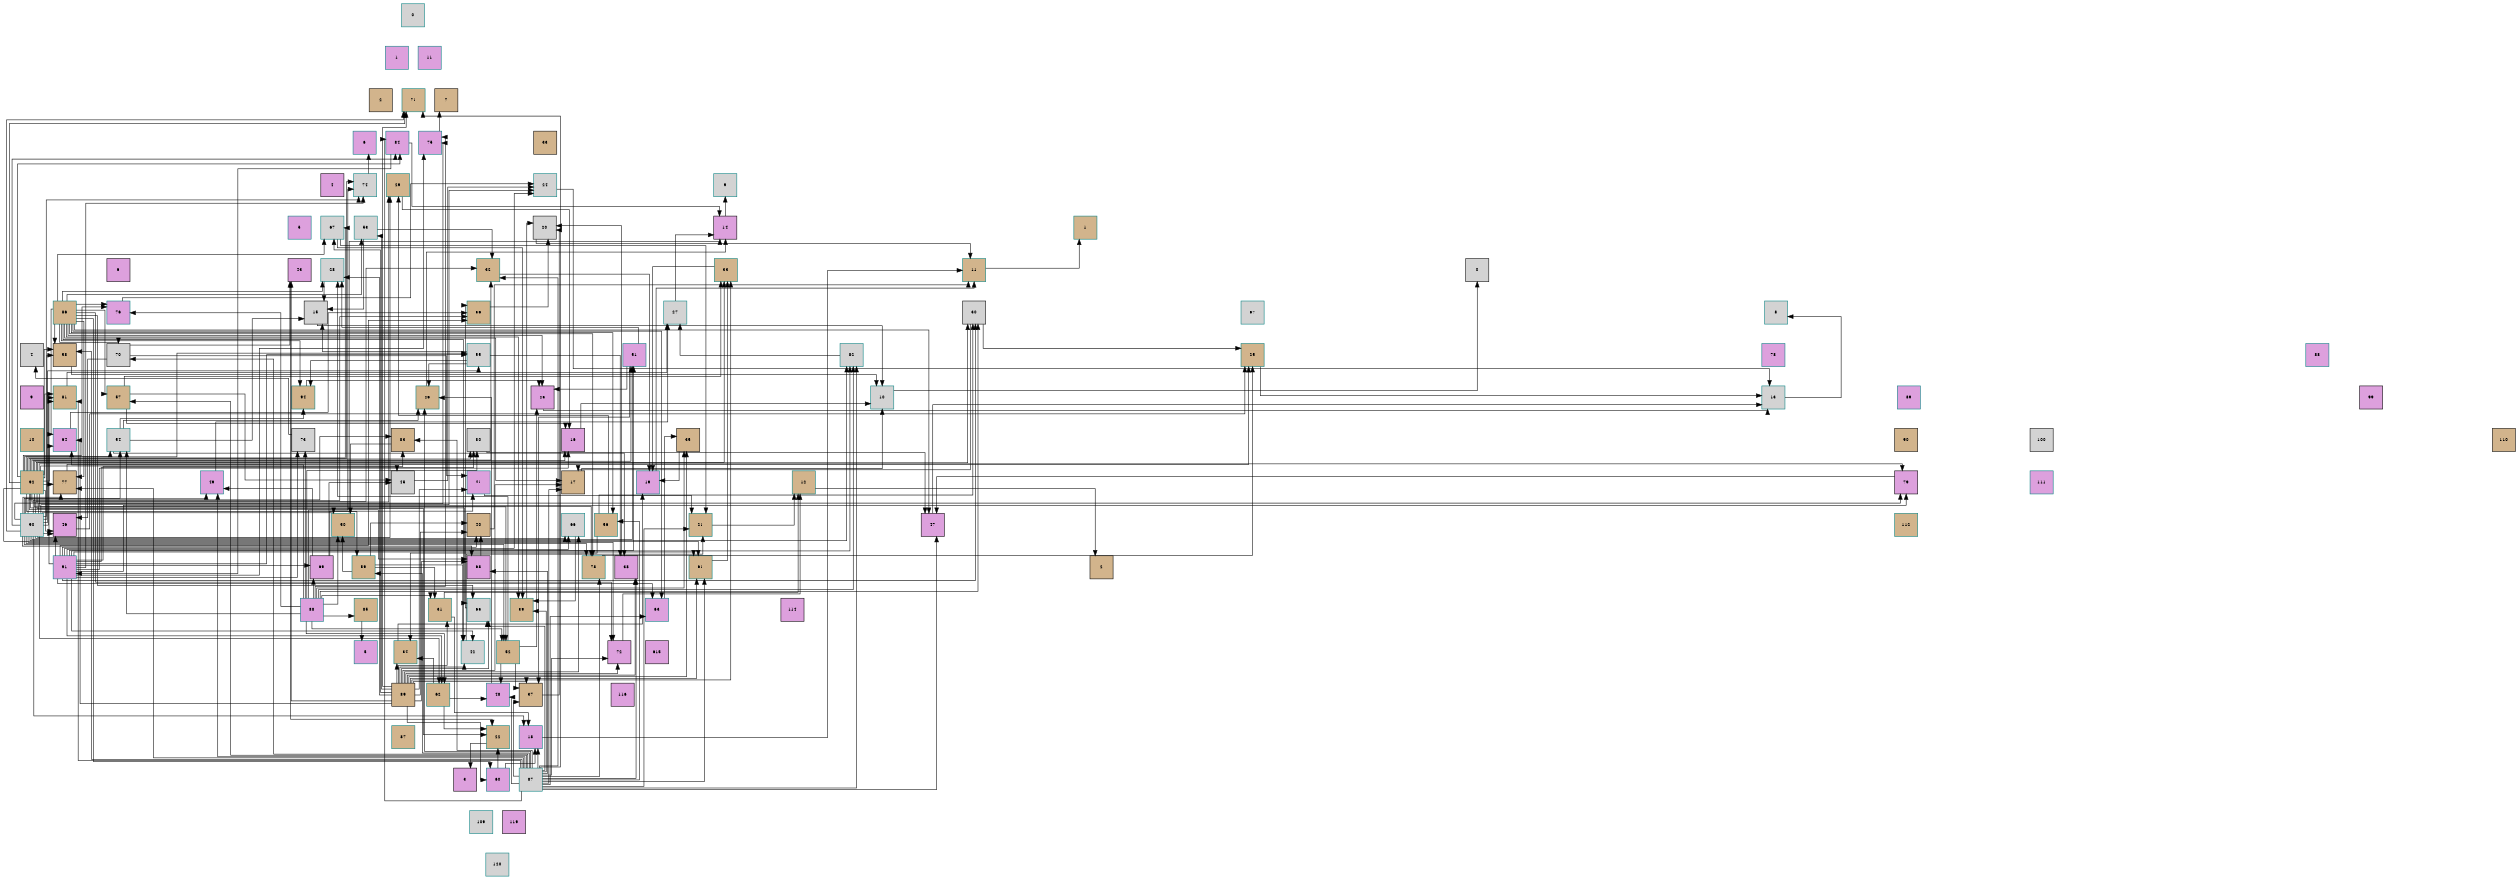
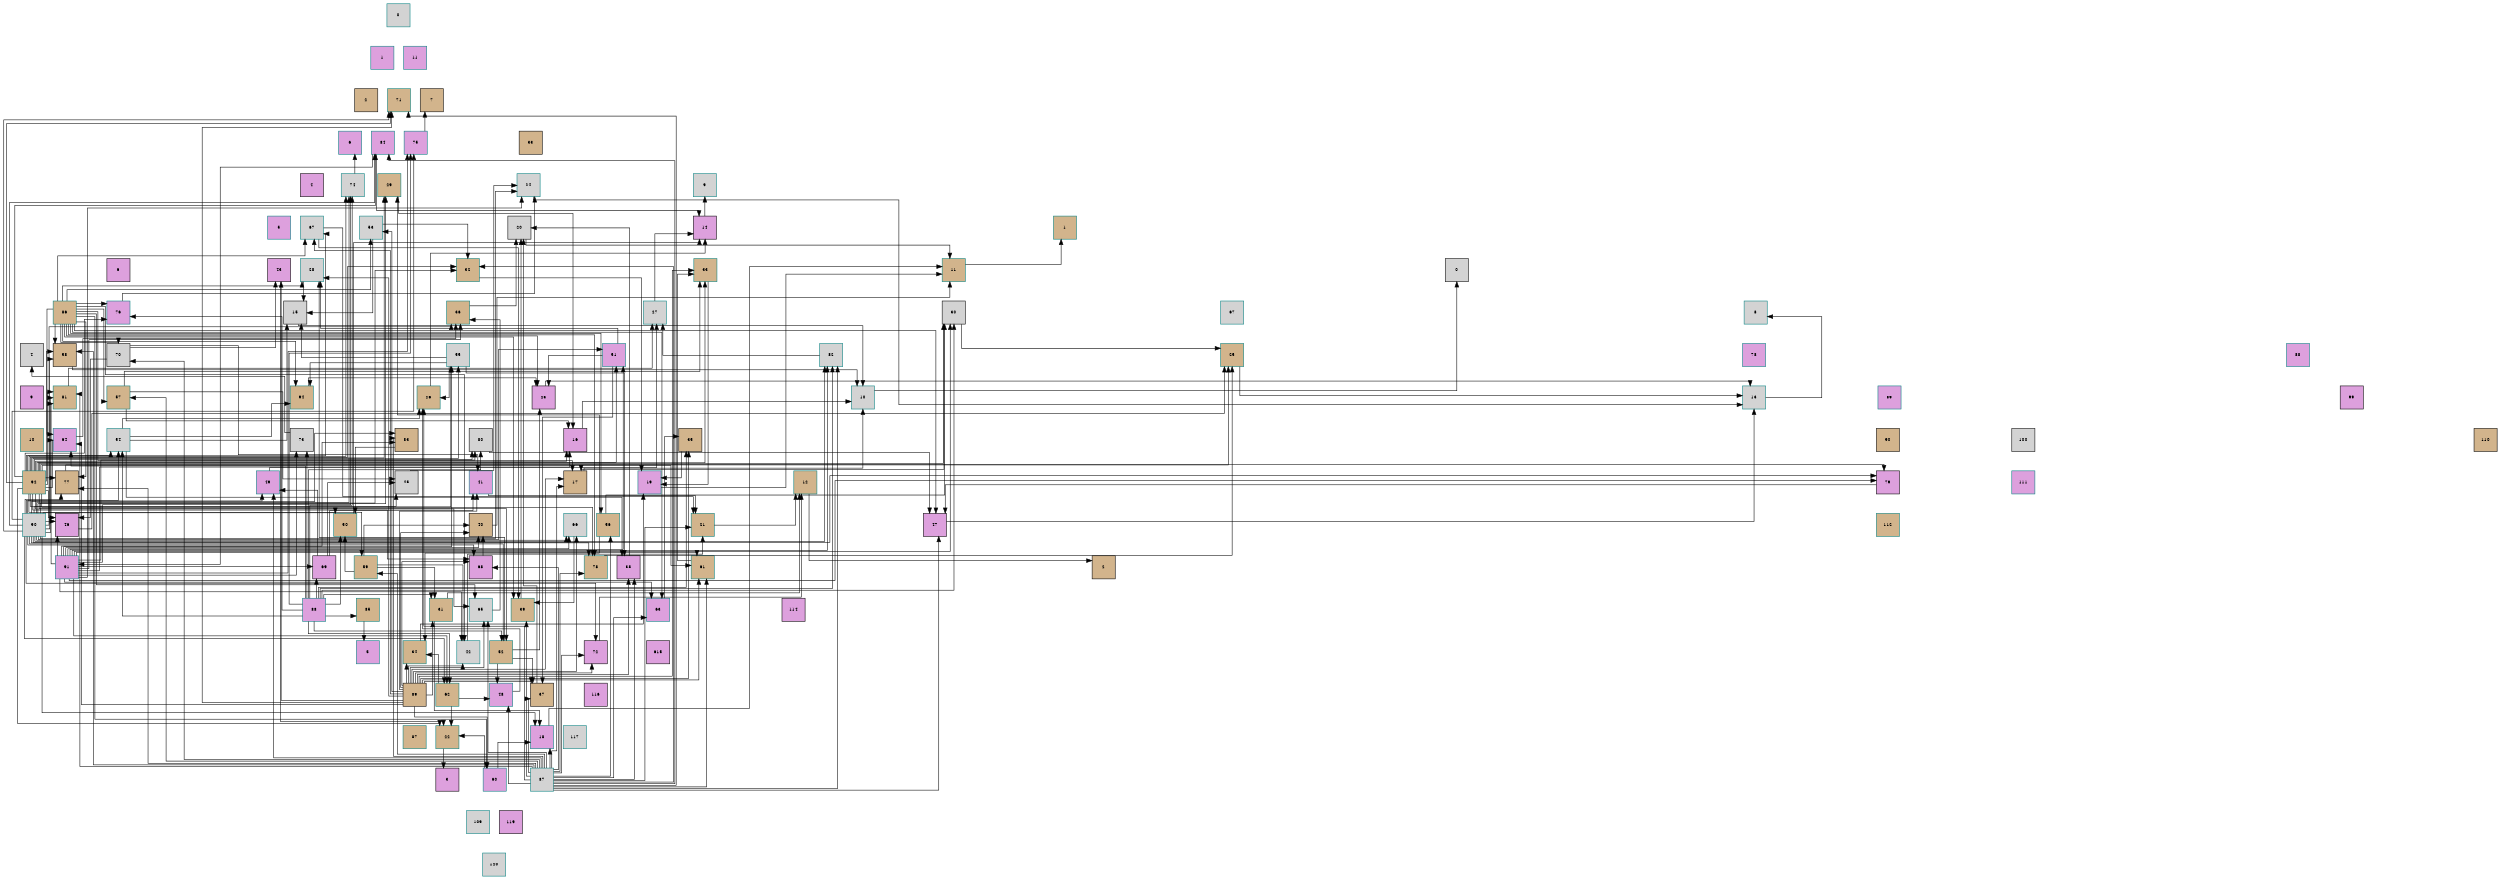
(236, 582) -> none
none -> (575, 737)
